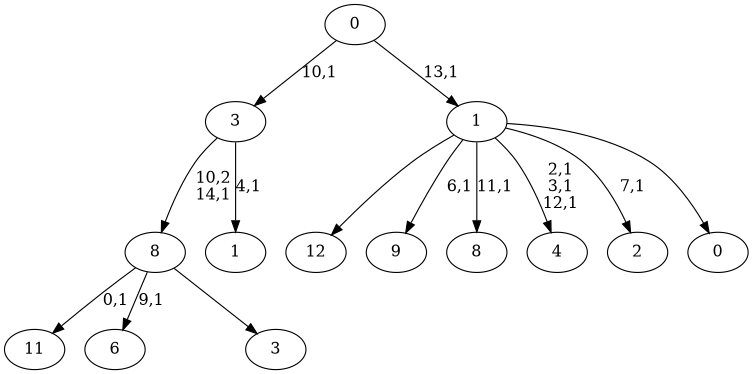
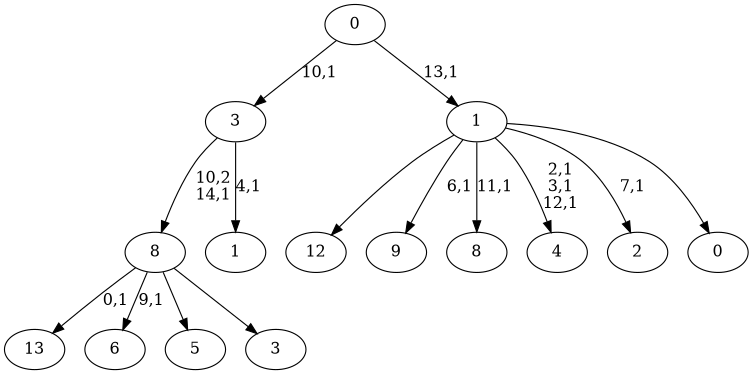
(35, 350) -> (35, 350)
none -> (195, 350)
